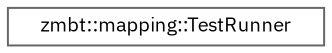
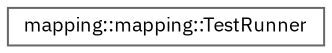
(166, 27) -> (166, 27)
